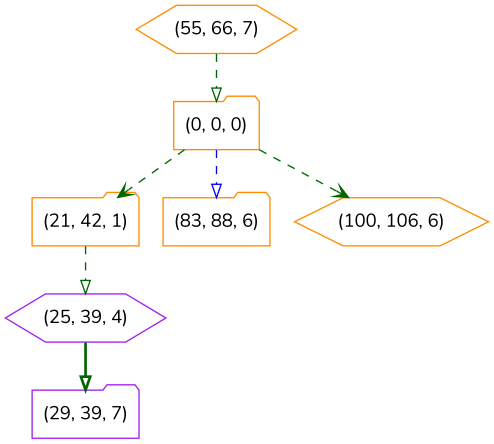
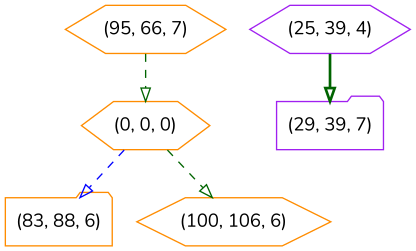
(217, 29) -> (146, 29)
(217, 126) -> (146, 126)
(298, 170) -> (185, 169)
(86, 222) -> none
